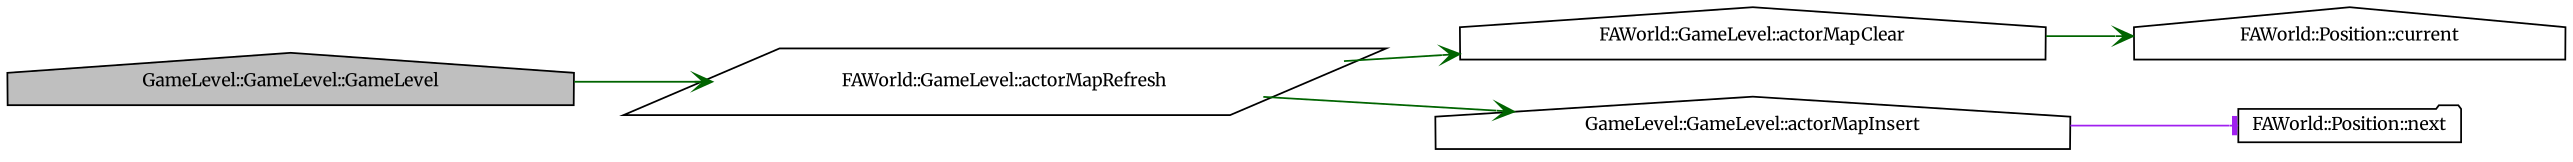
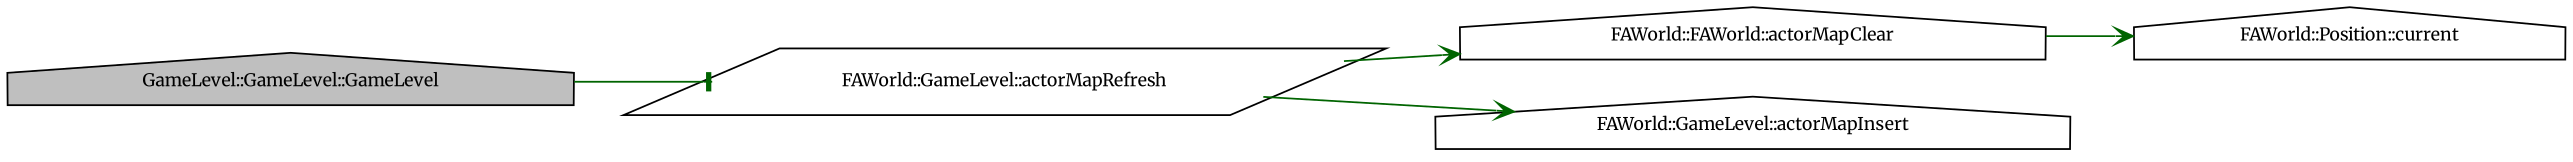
(1753, 36) -> (1753, 36)
(639, 82) -> (639, 82)
(1753, 126) -> (1753, 126)
(2350, 126) -> none
